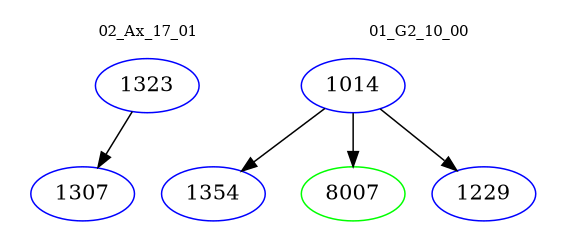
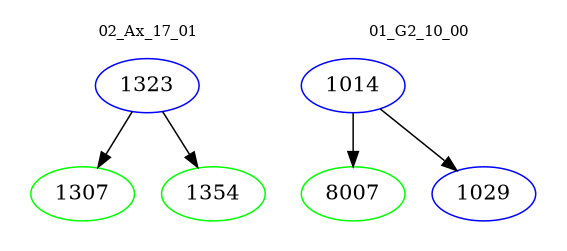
(300, 127) -> (176, 133)
(83, 194) -> (83, 194)
(213, 194) -> (213, 194)
(484, 194) -> (484, 194)
